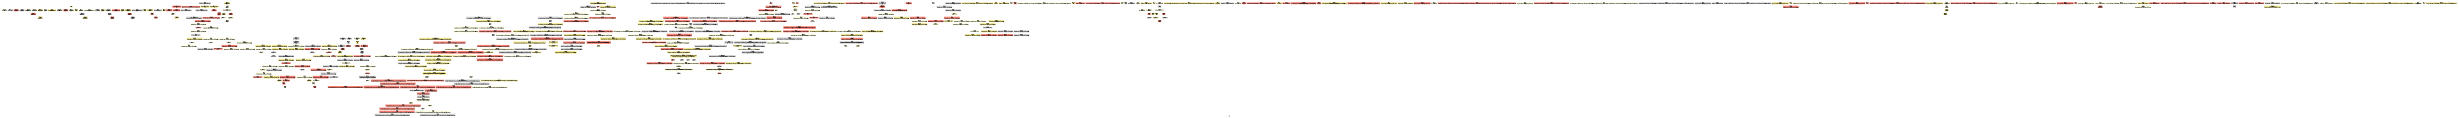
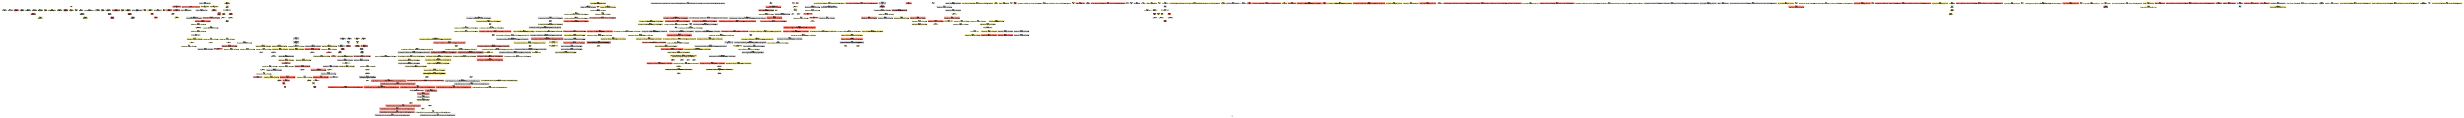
none -> (1088, 3)
